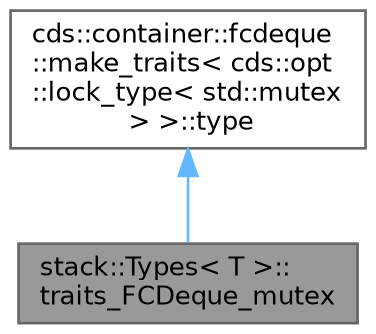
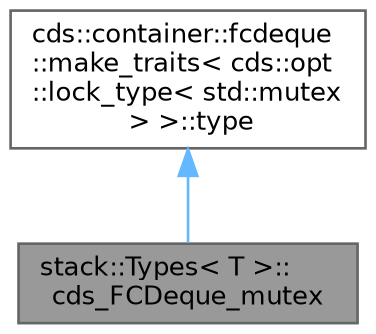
(188, 283) -> (188, 283)
